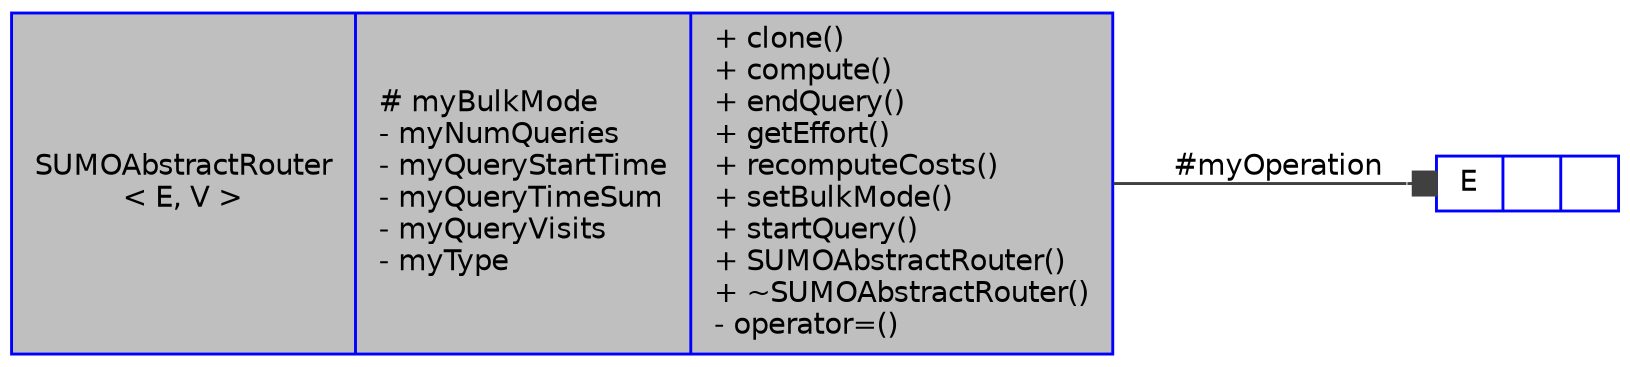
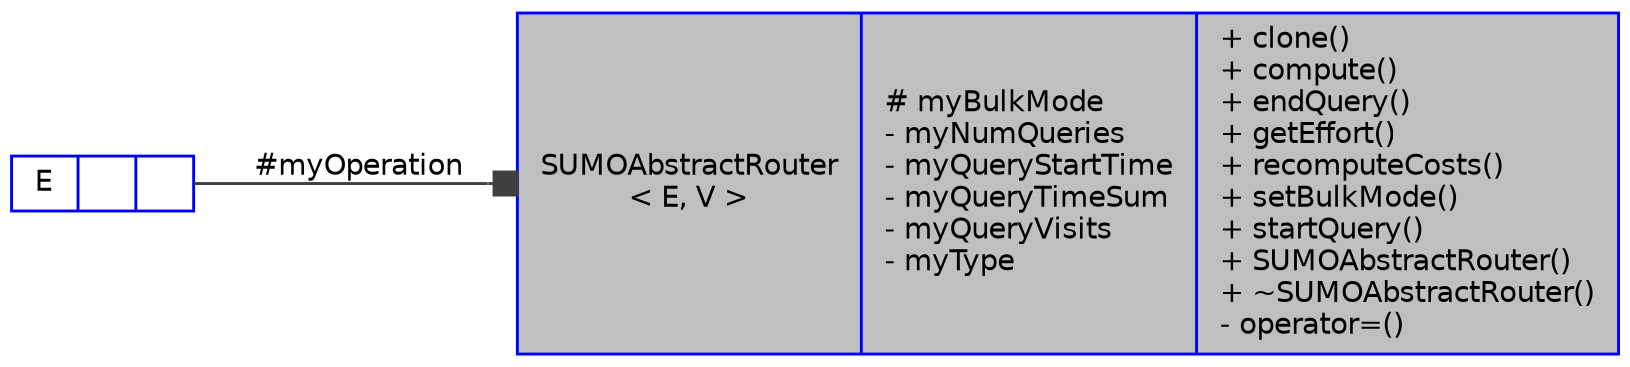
(1260, 184) -> (341, 184)
